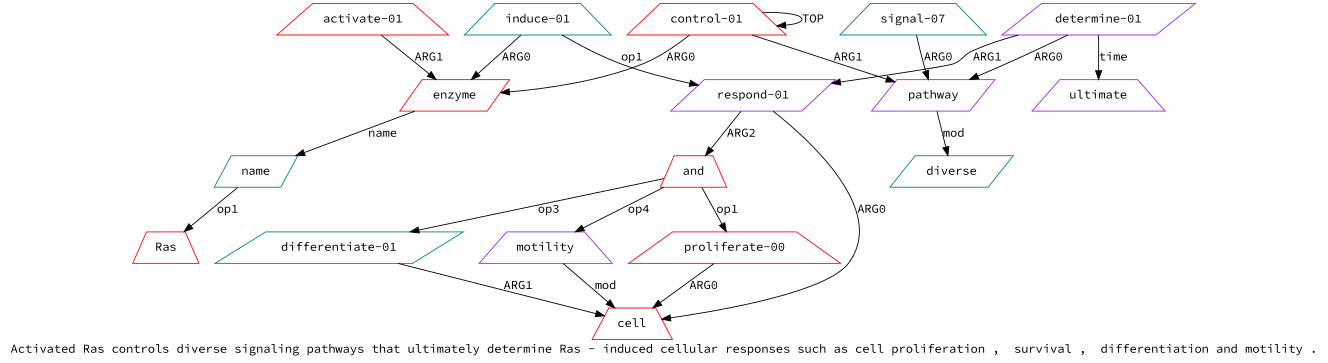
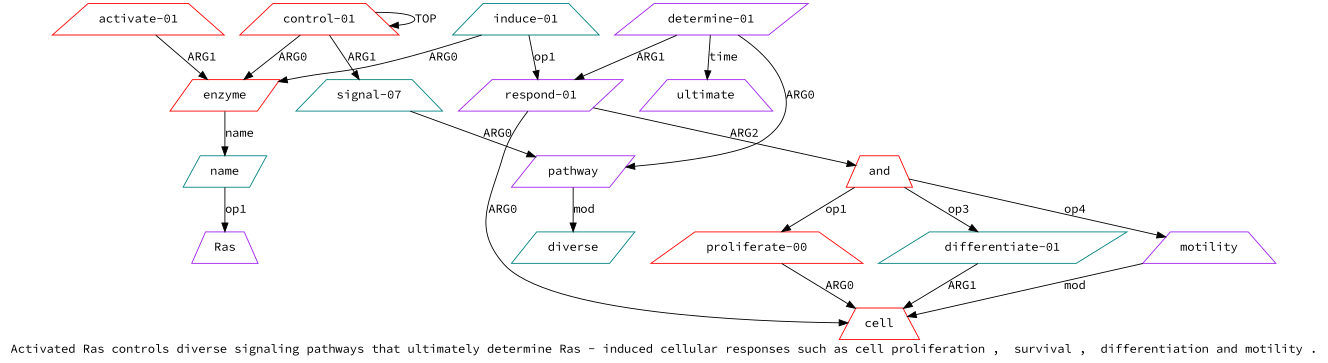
(819, 57) -> (342, 54)
(166, 248) -> (225, 248)
